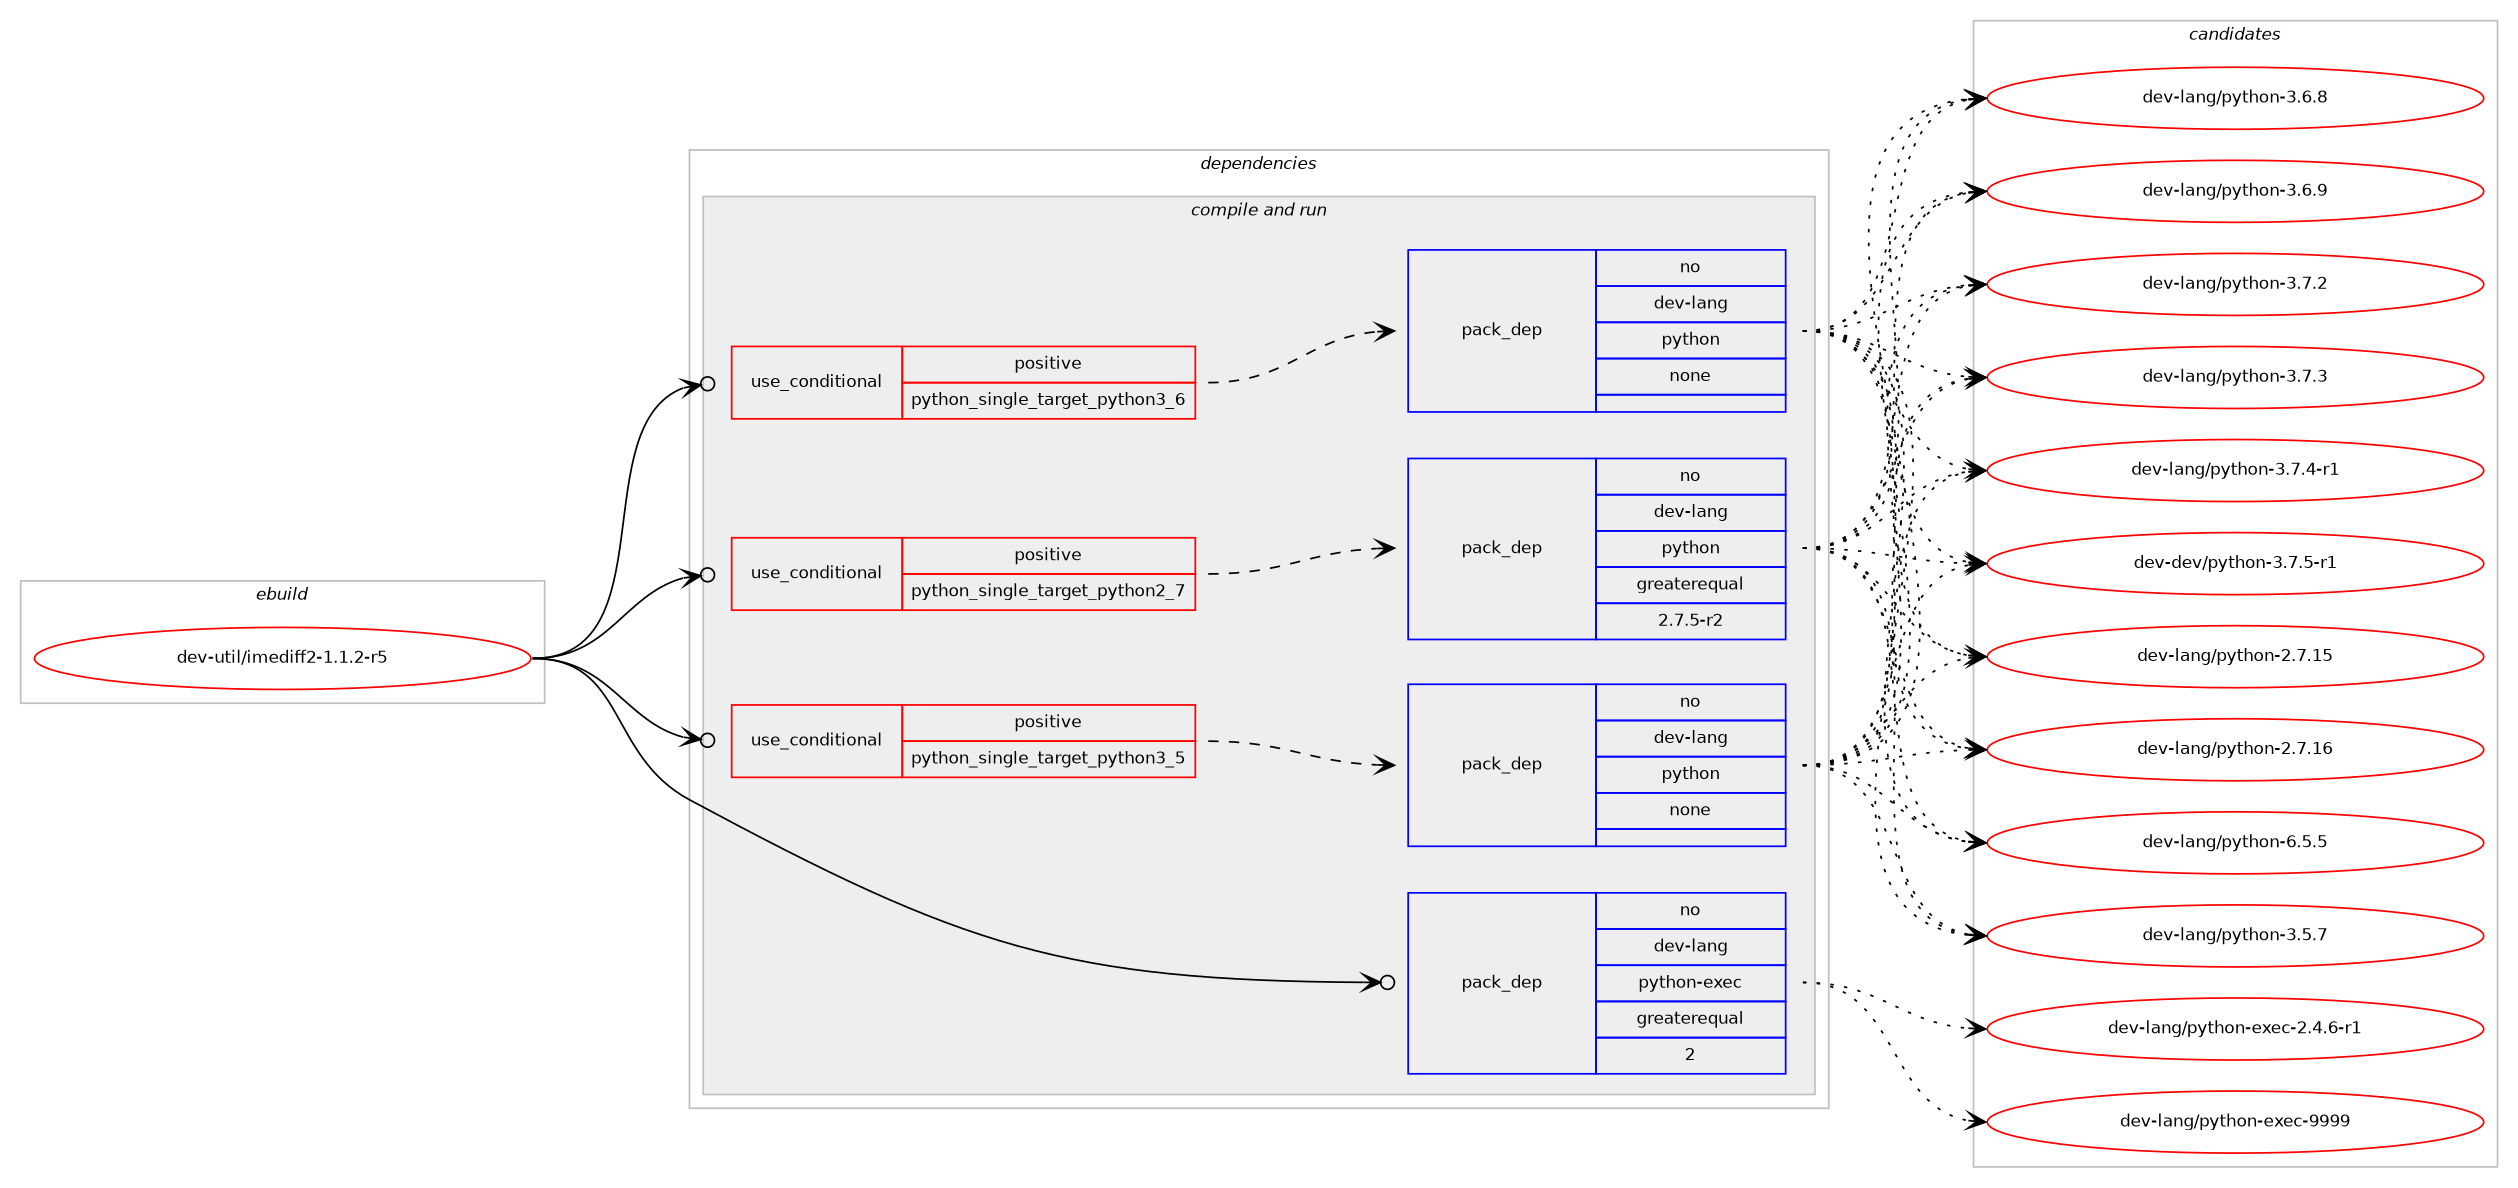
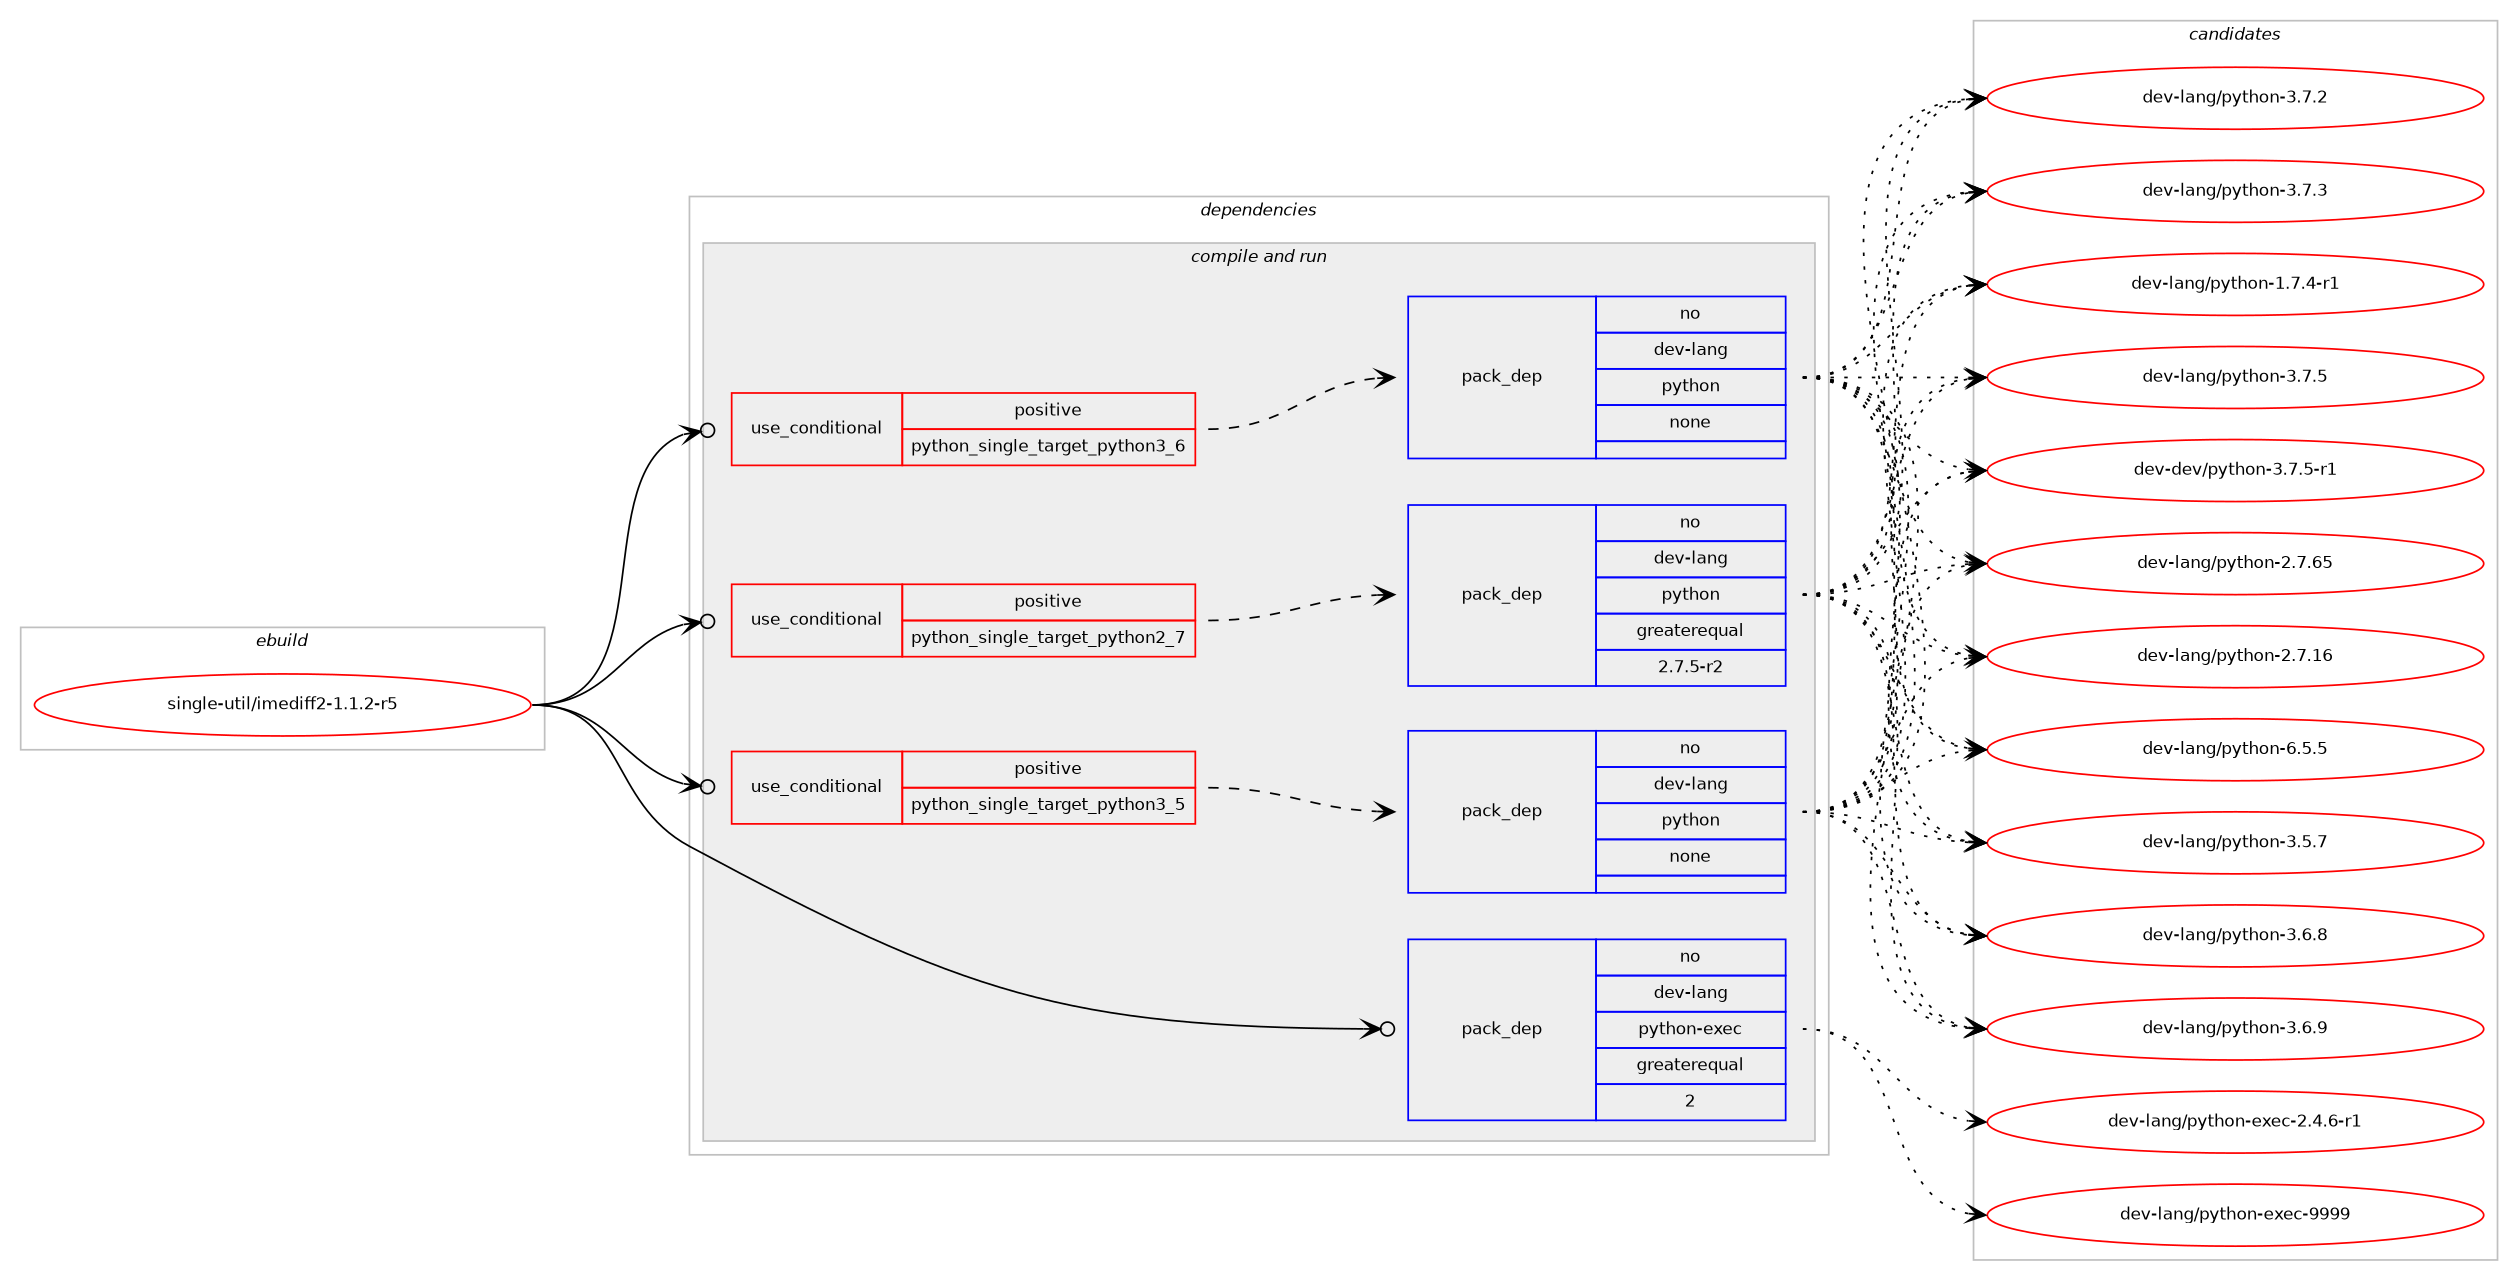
none -> (2236, 377)
(2236, 471) -> (2236, 284)
(2236, 657) -> (2236, 564)
(283, 658) -> (283, 705)
